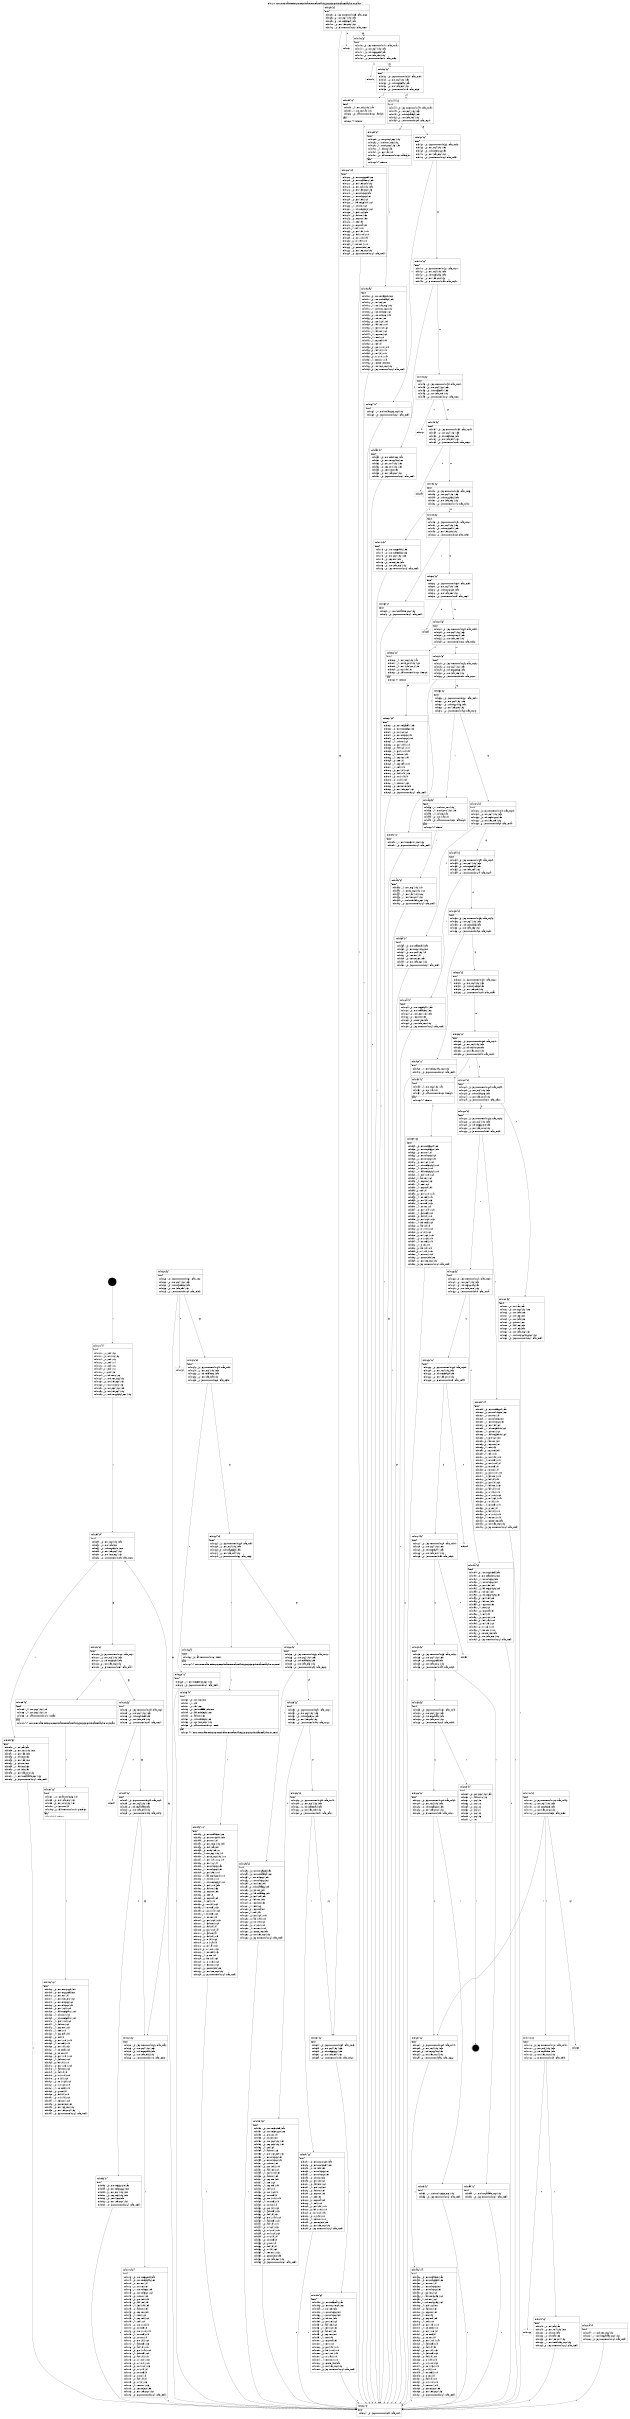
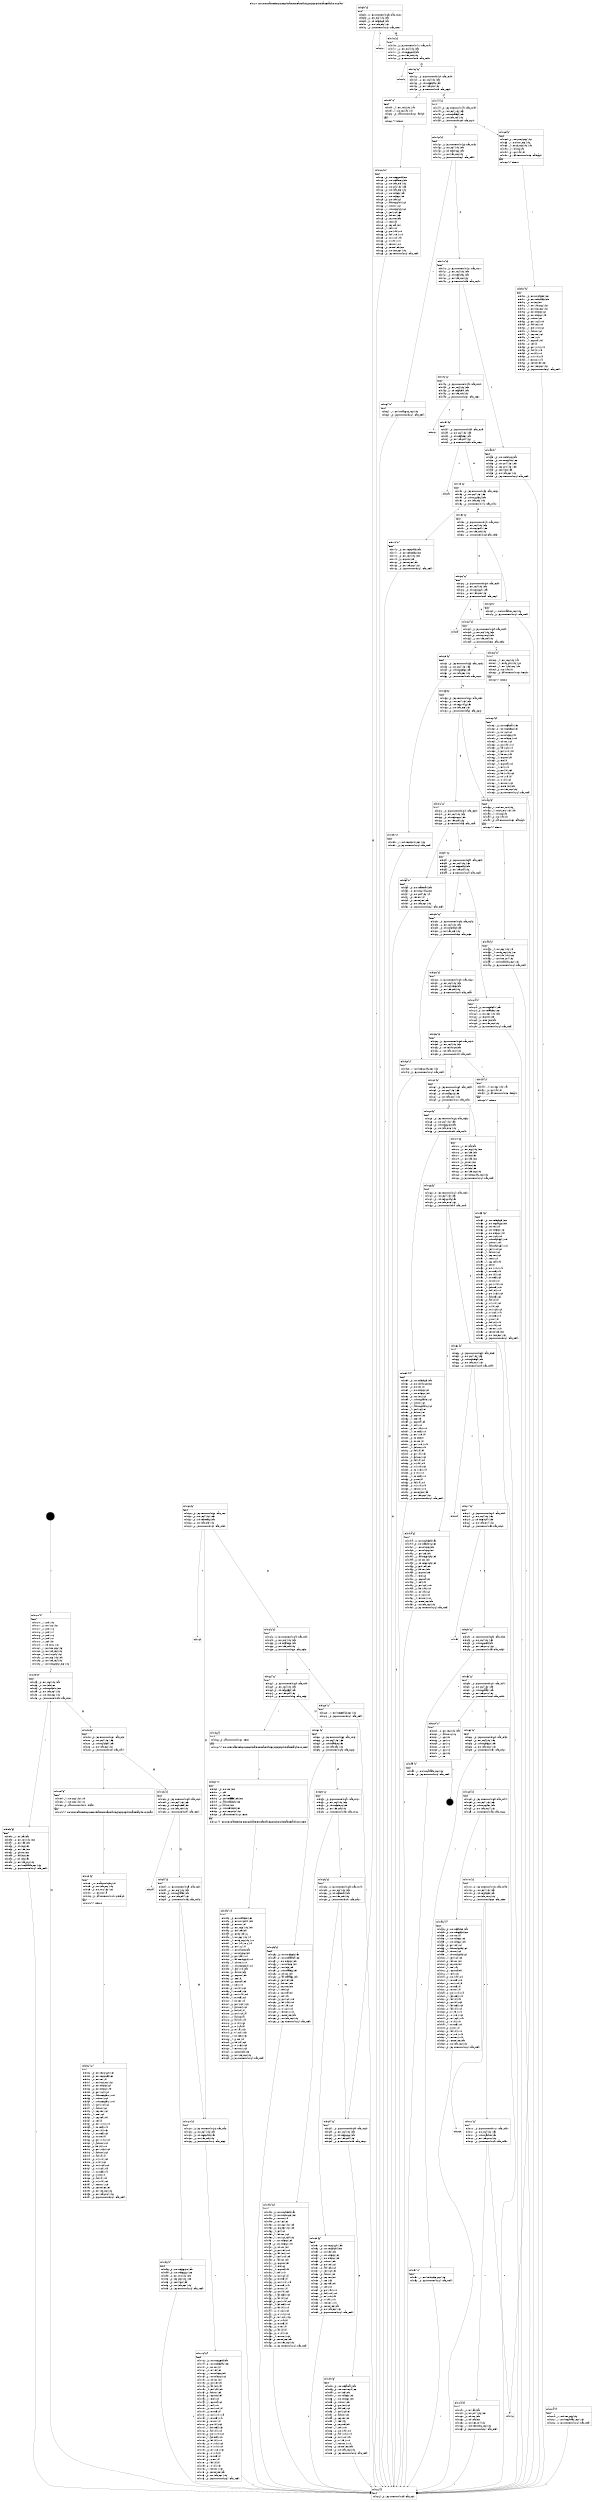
(383, 1599) -> (529, 1604)
(570, 1901) -> (485, 1985)
(510, 1936) -> (486, 1845)
(349, 2192) -> (359, 2276)
